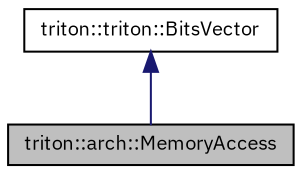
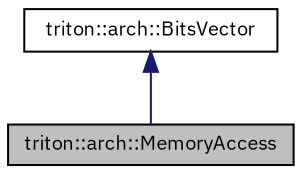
(151, 30) -> (151, 30)
